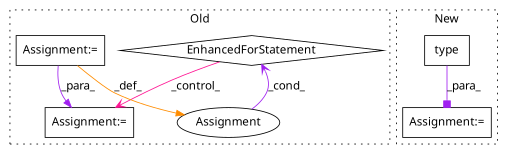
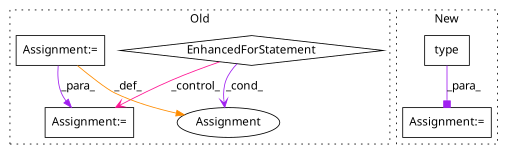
(266, 93) -> (226, 80)
